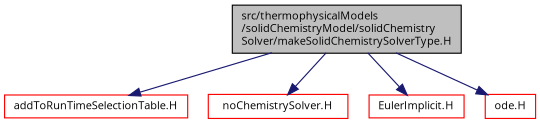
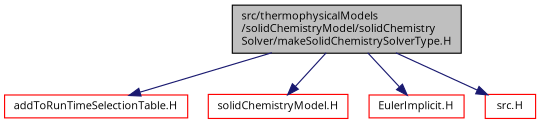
(278, 106) -> (278, 106)
(510, 106) -> (510, 106)
